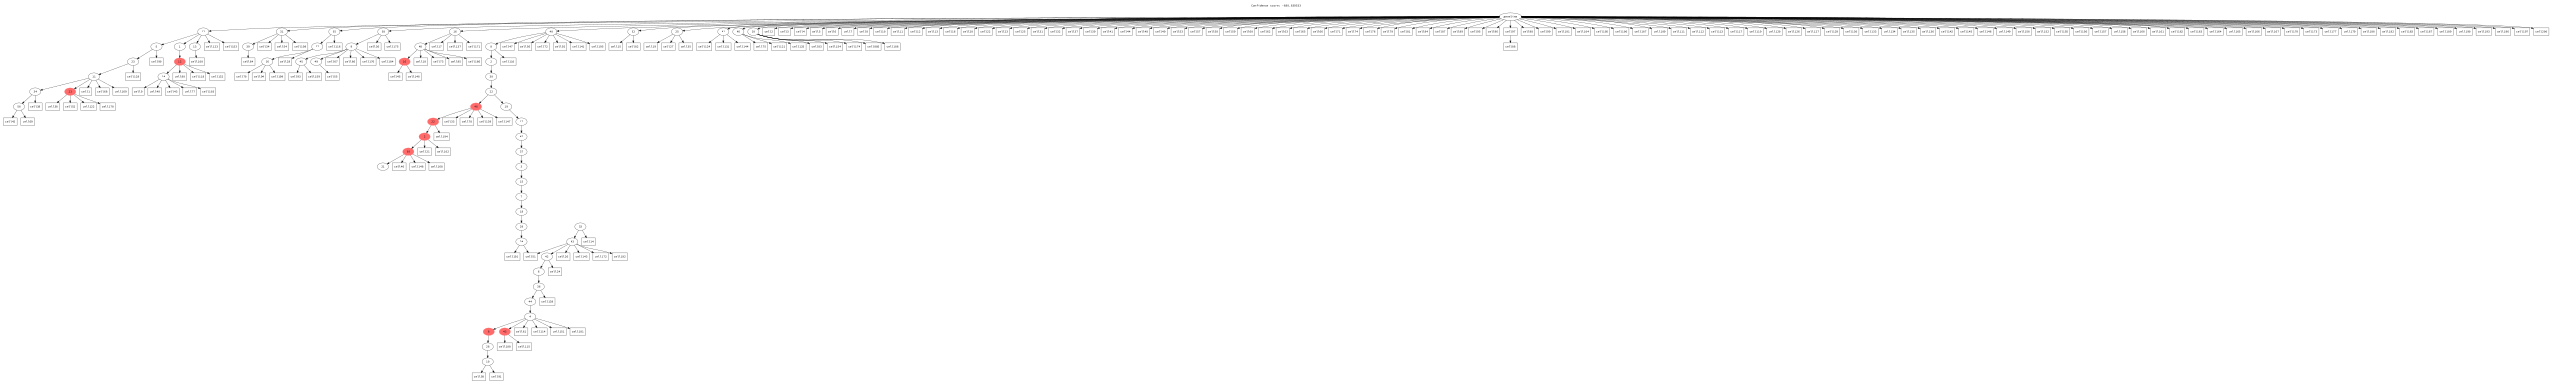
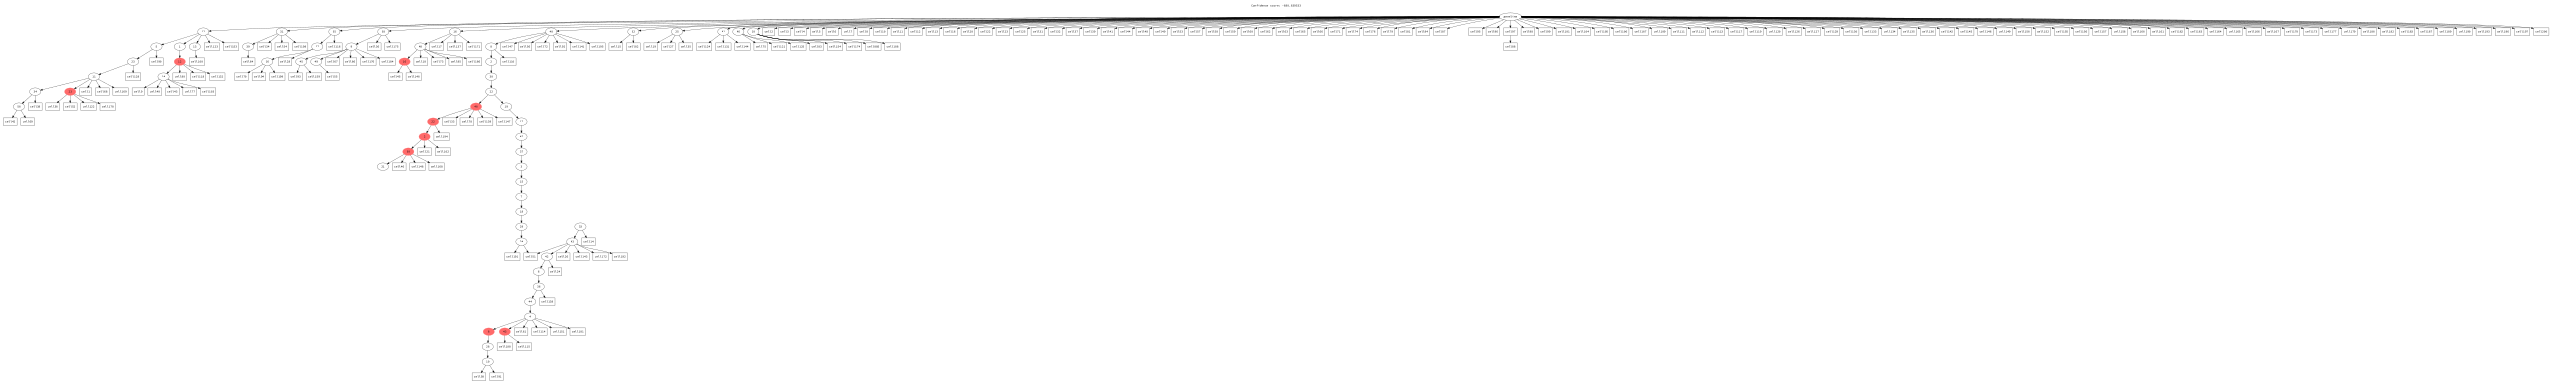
(1458, 32) -> none
